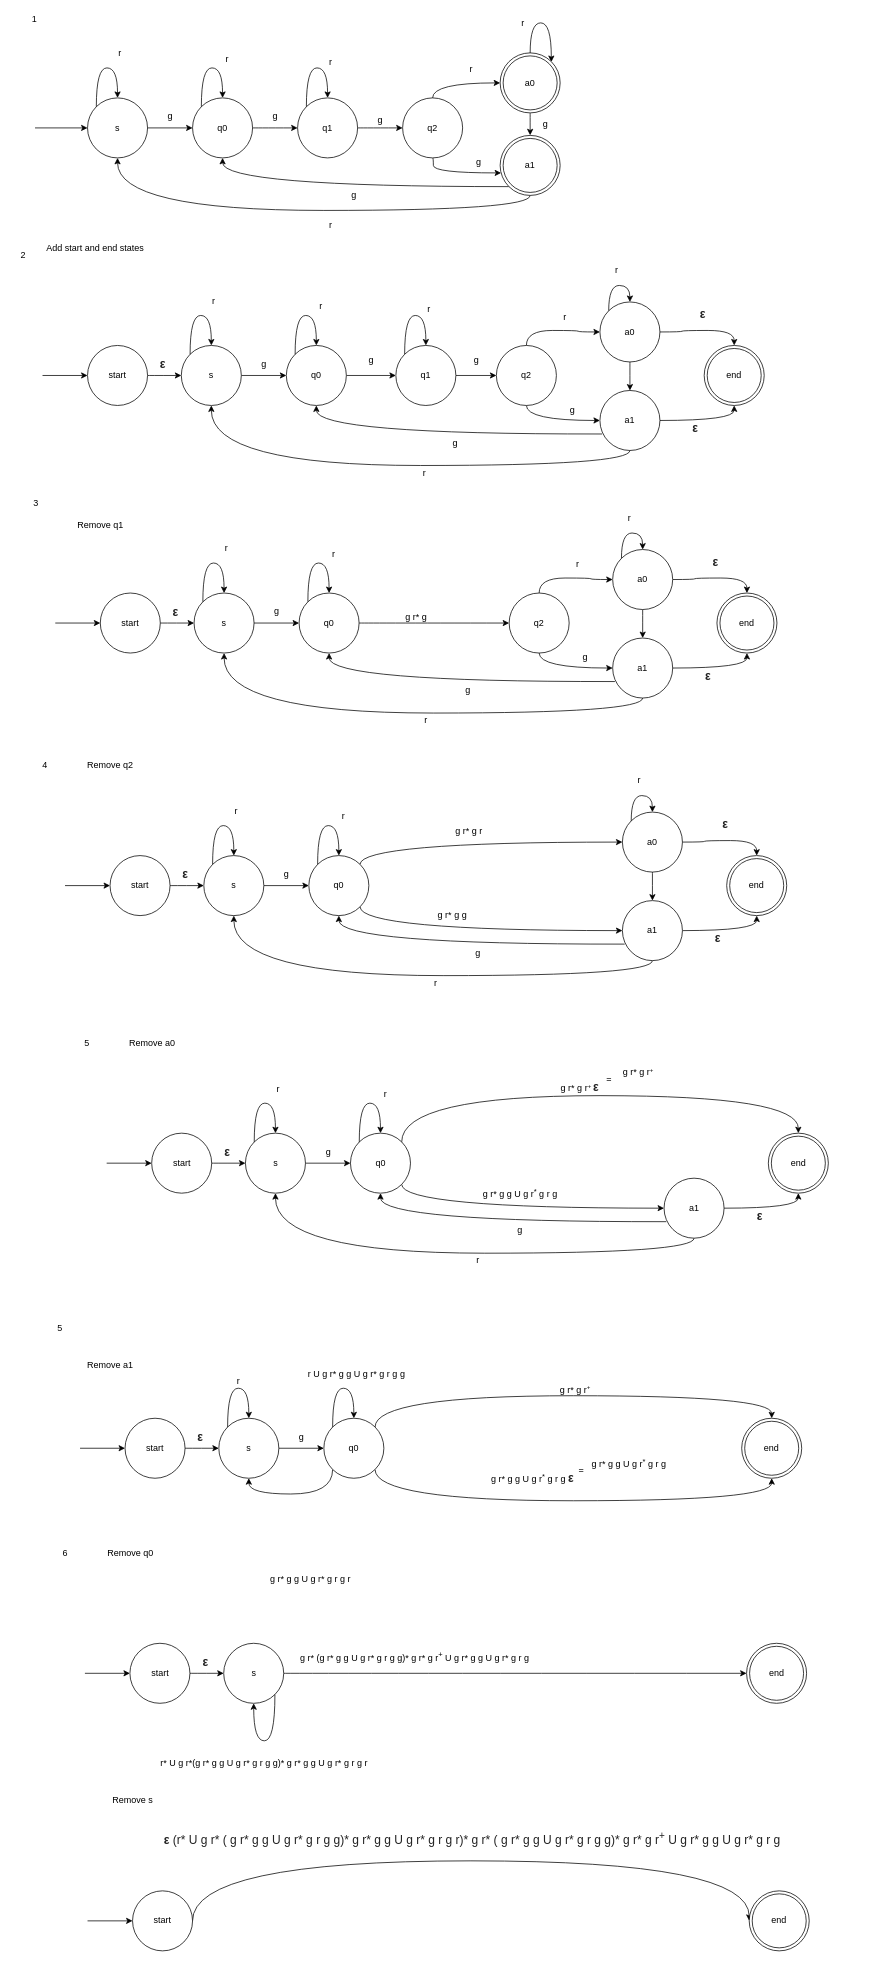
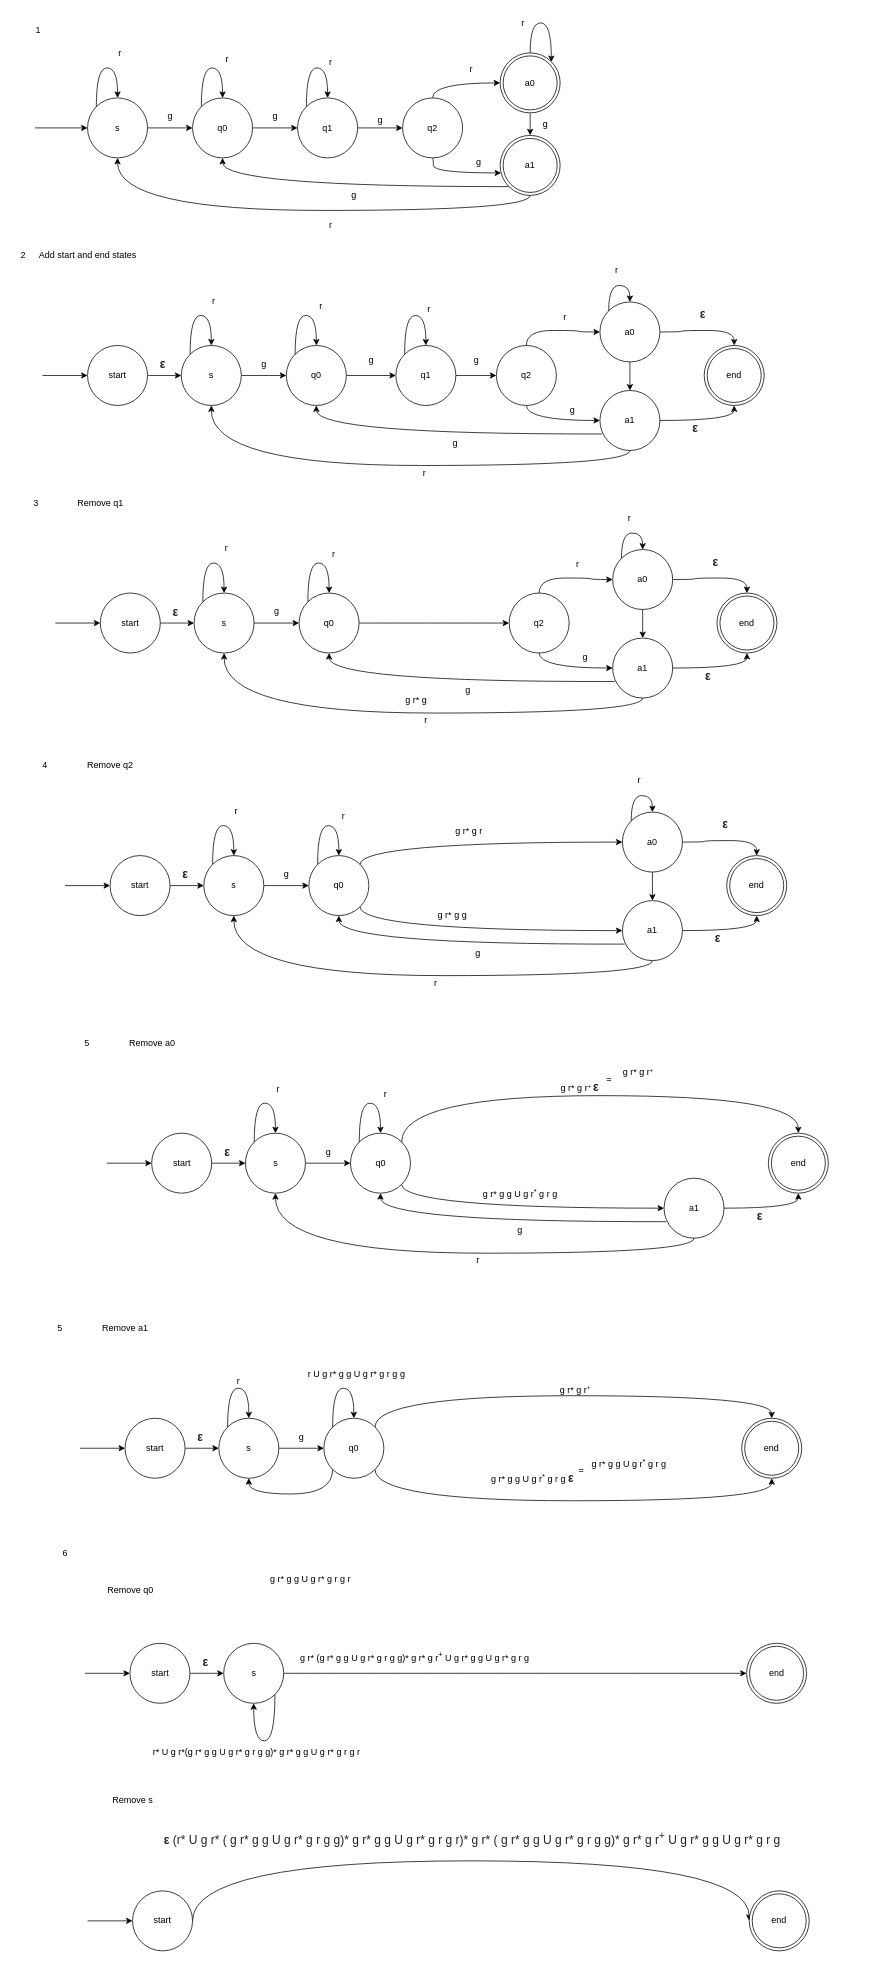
(34, 19) -> (38, 30)
(95, 248) -> (87, 255)
(100, 525) -> (100, 503)
(416, 618) -> (416, 700)
(110, 1365) -> (125, 1328)
(130, 1553) -> (130, 1590)
(264, 1763) -> (256, 1752)
